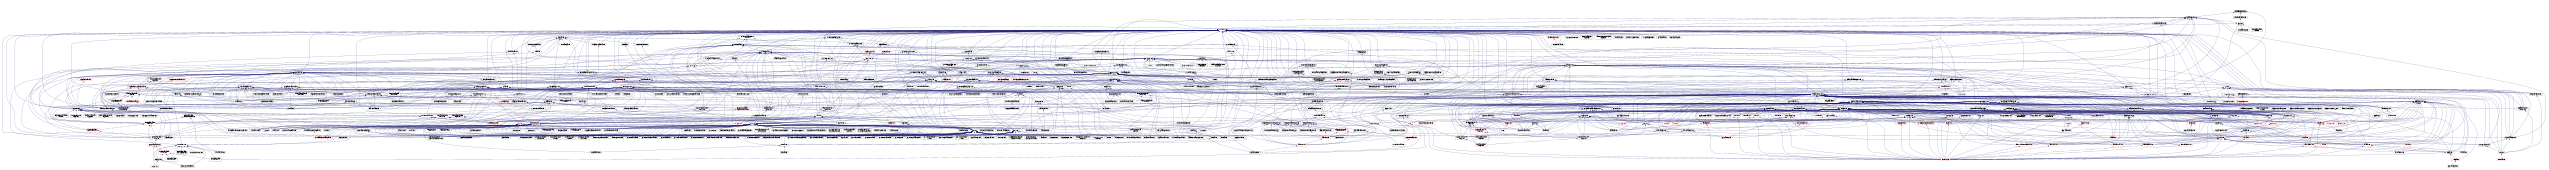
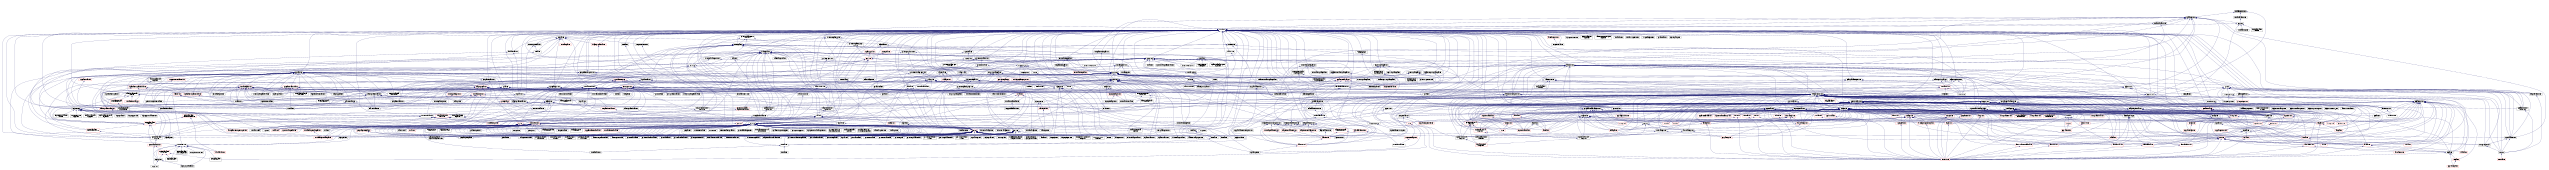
(1150, 65) -> (1150, 65)
